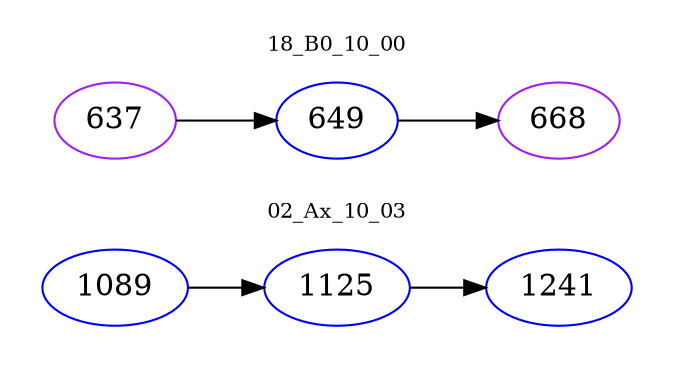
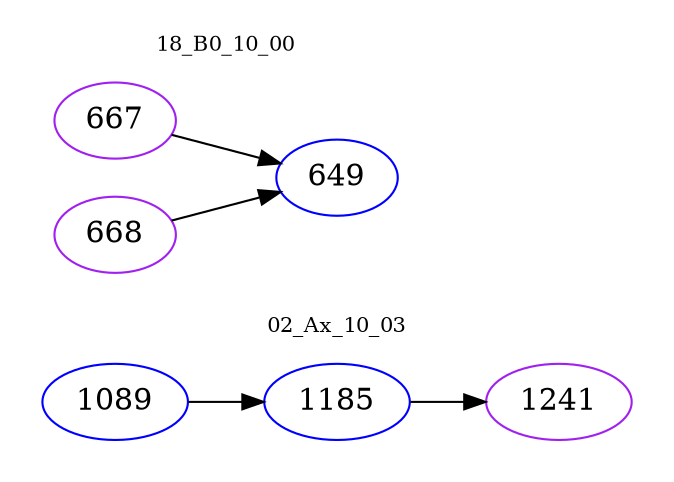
(115, 121) -> (115, 121)
(437, 121) -> (215, 209)
(337, 288) -> (337, 402)
(559, 288) -> (559, 402)
